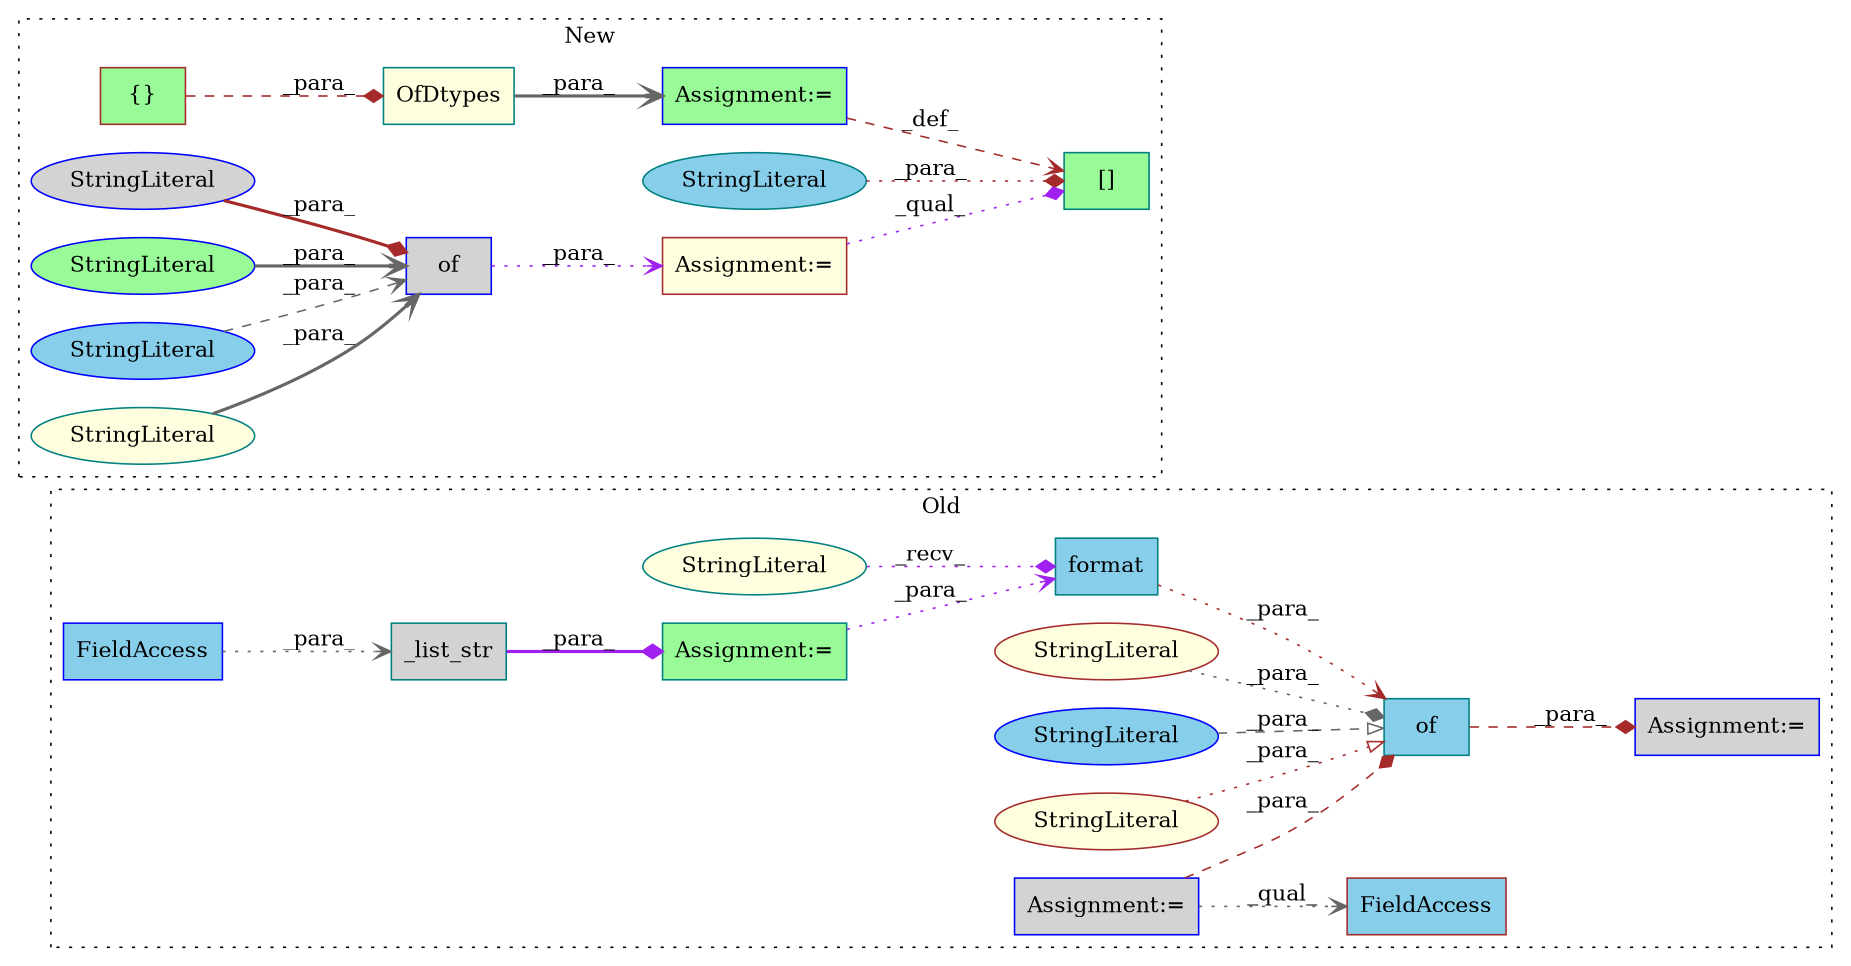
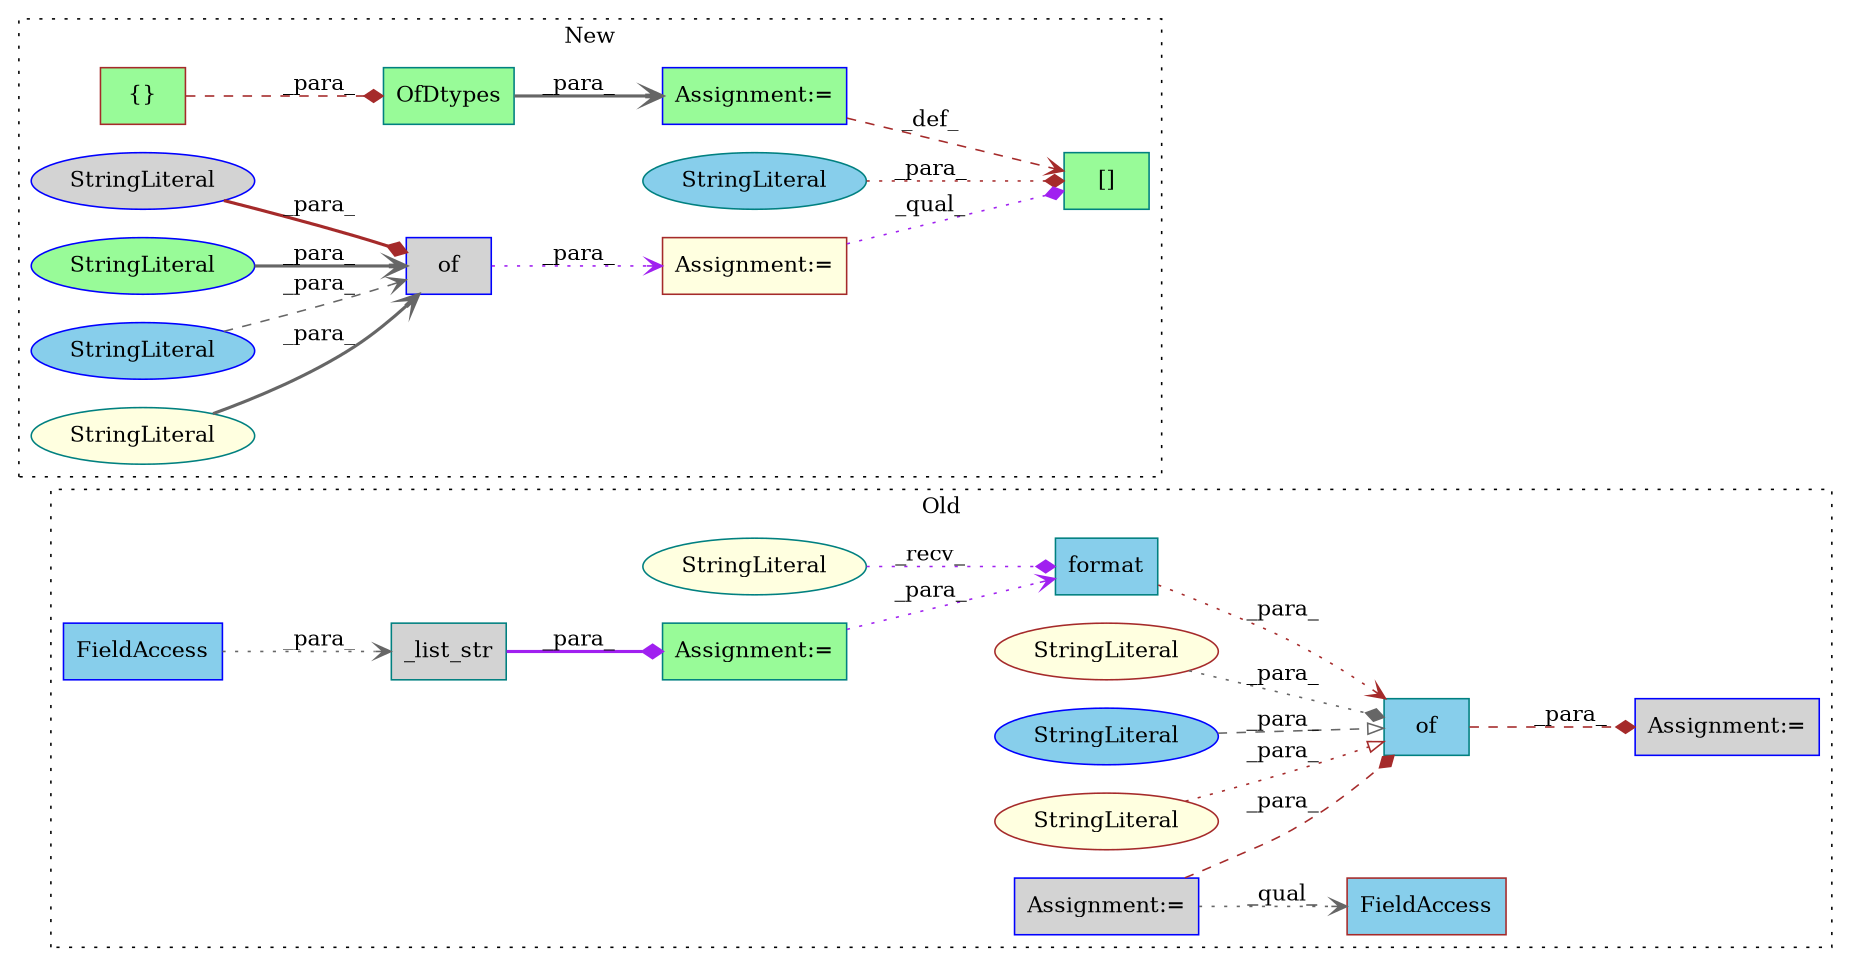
(449, 96) -> (449, 96)
